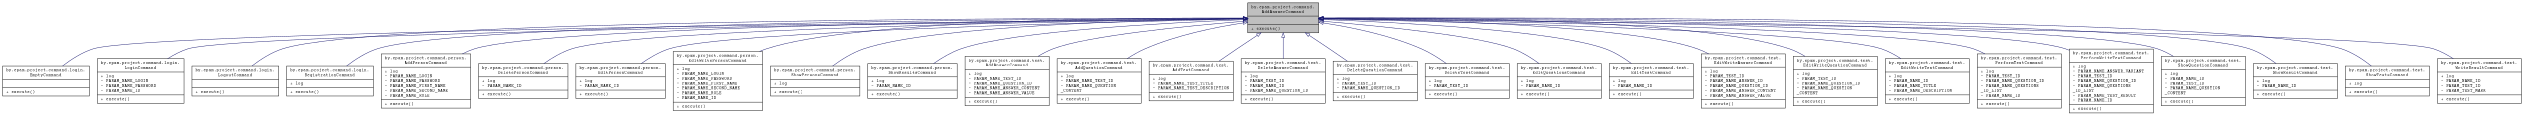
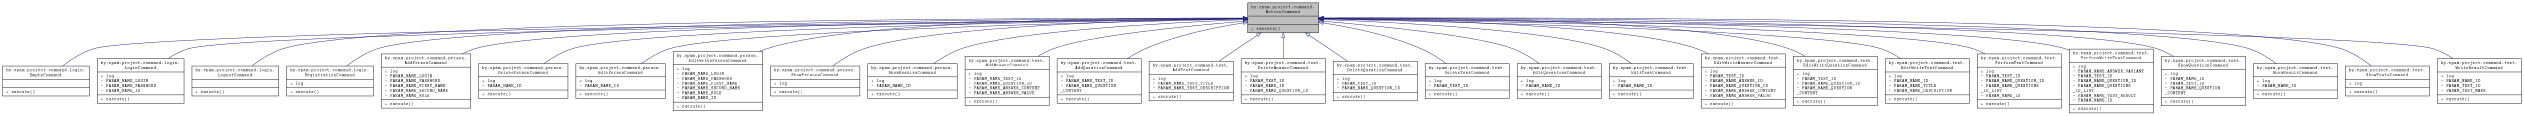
(1283, 12) -> (1283, 12)
